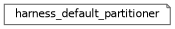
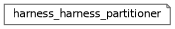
(87, 14) -> (87, 14)
